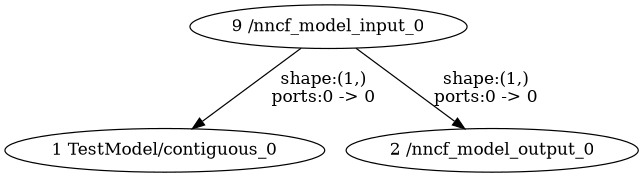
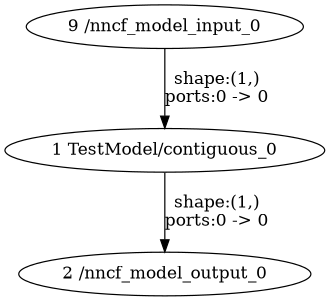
(405, 85) -> (165, 206)
